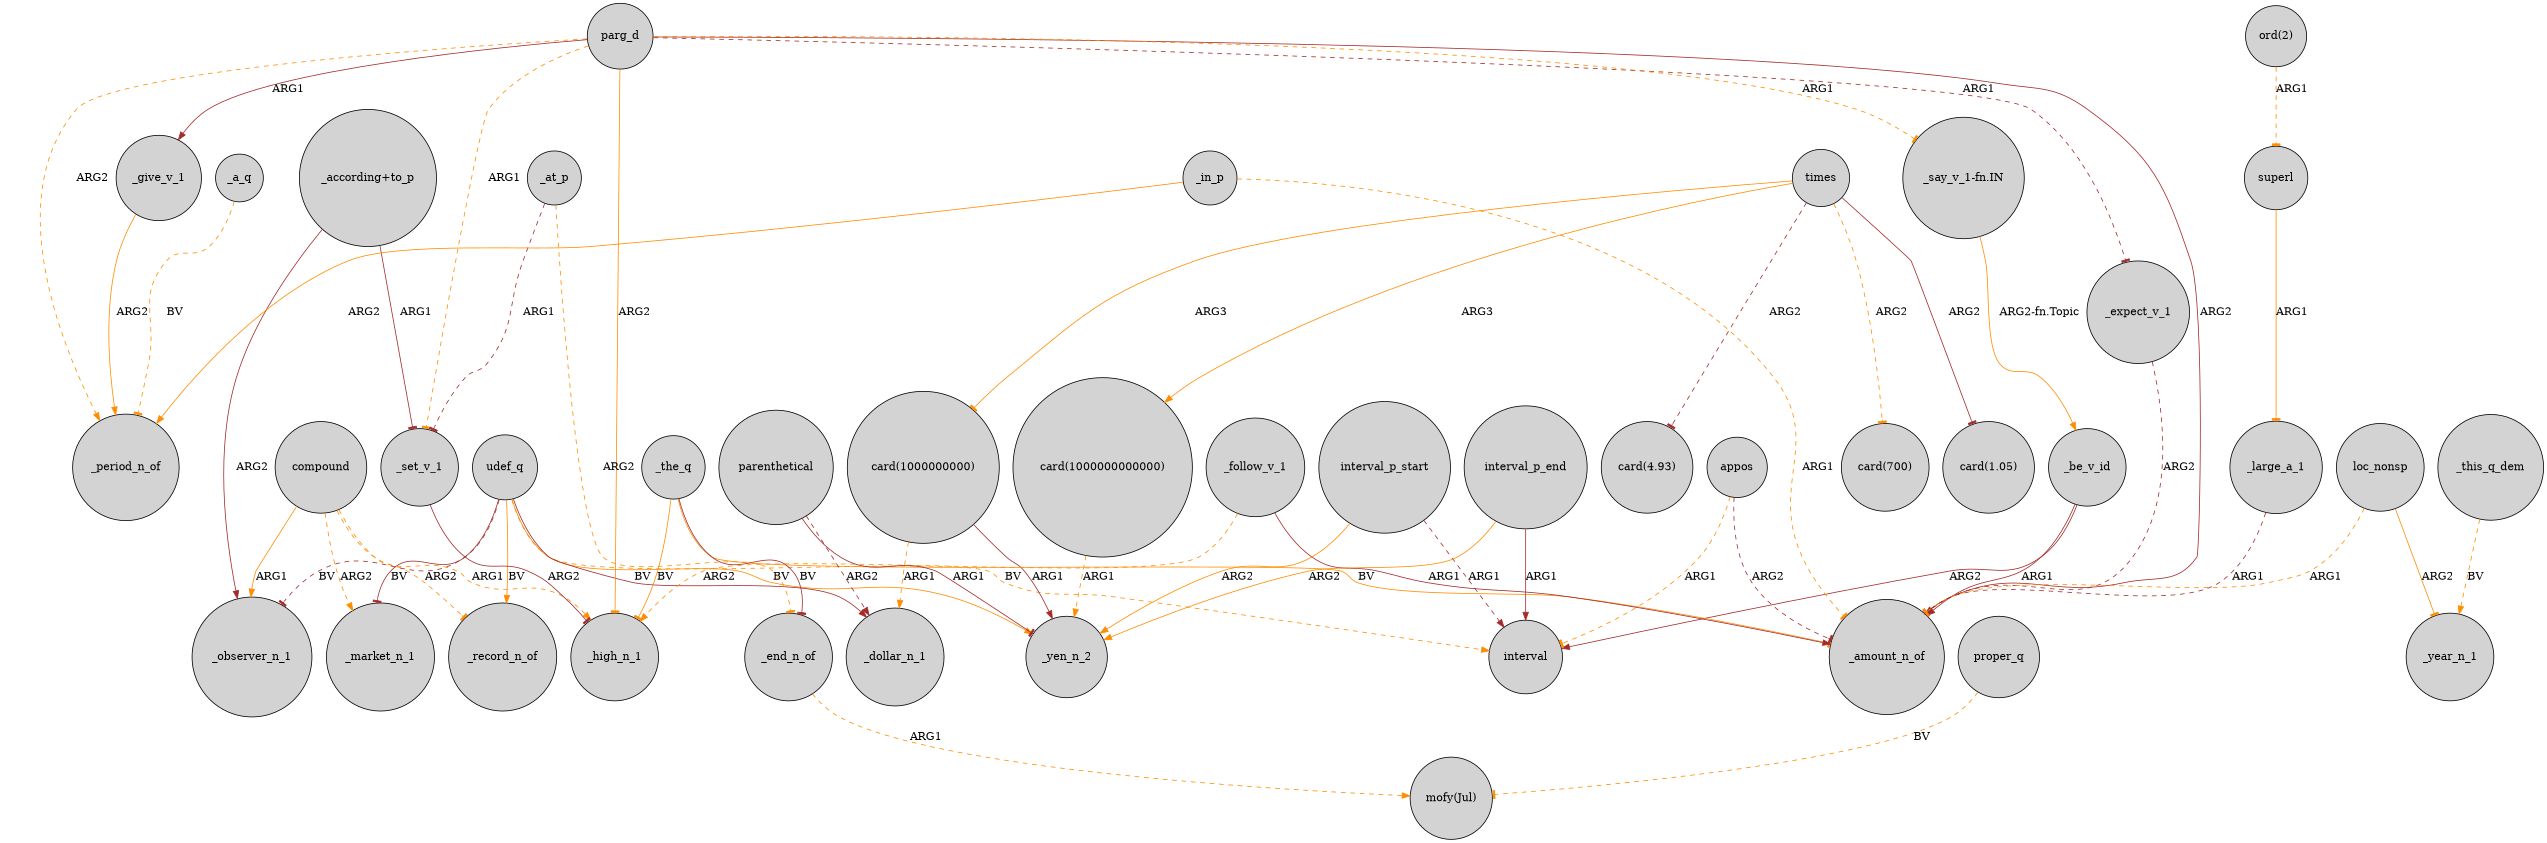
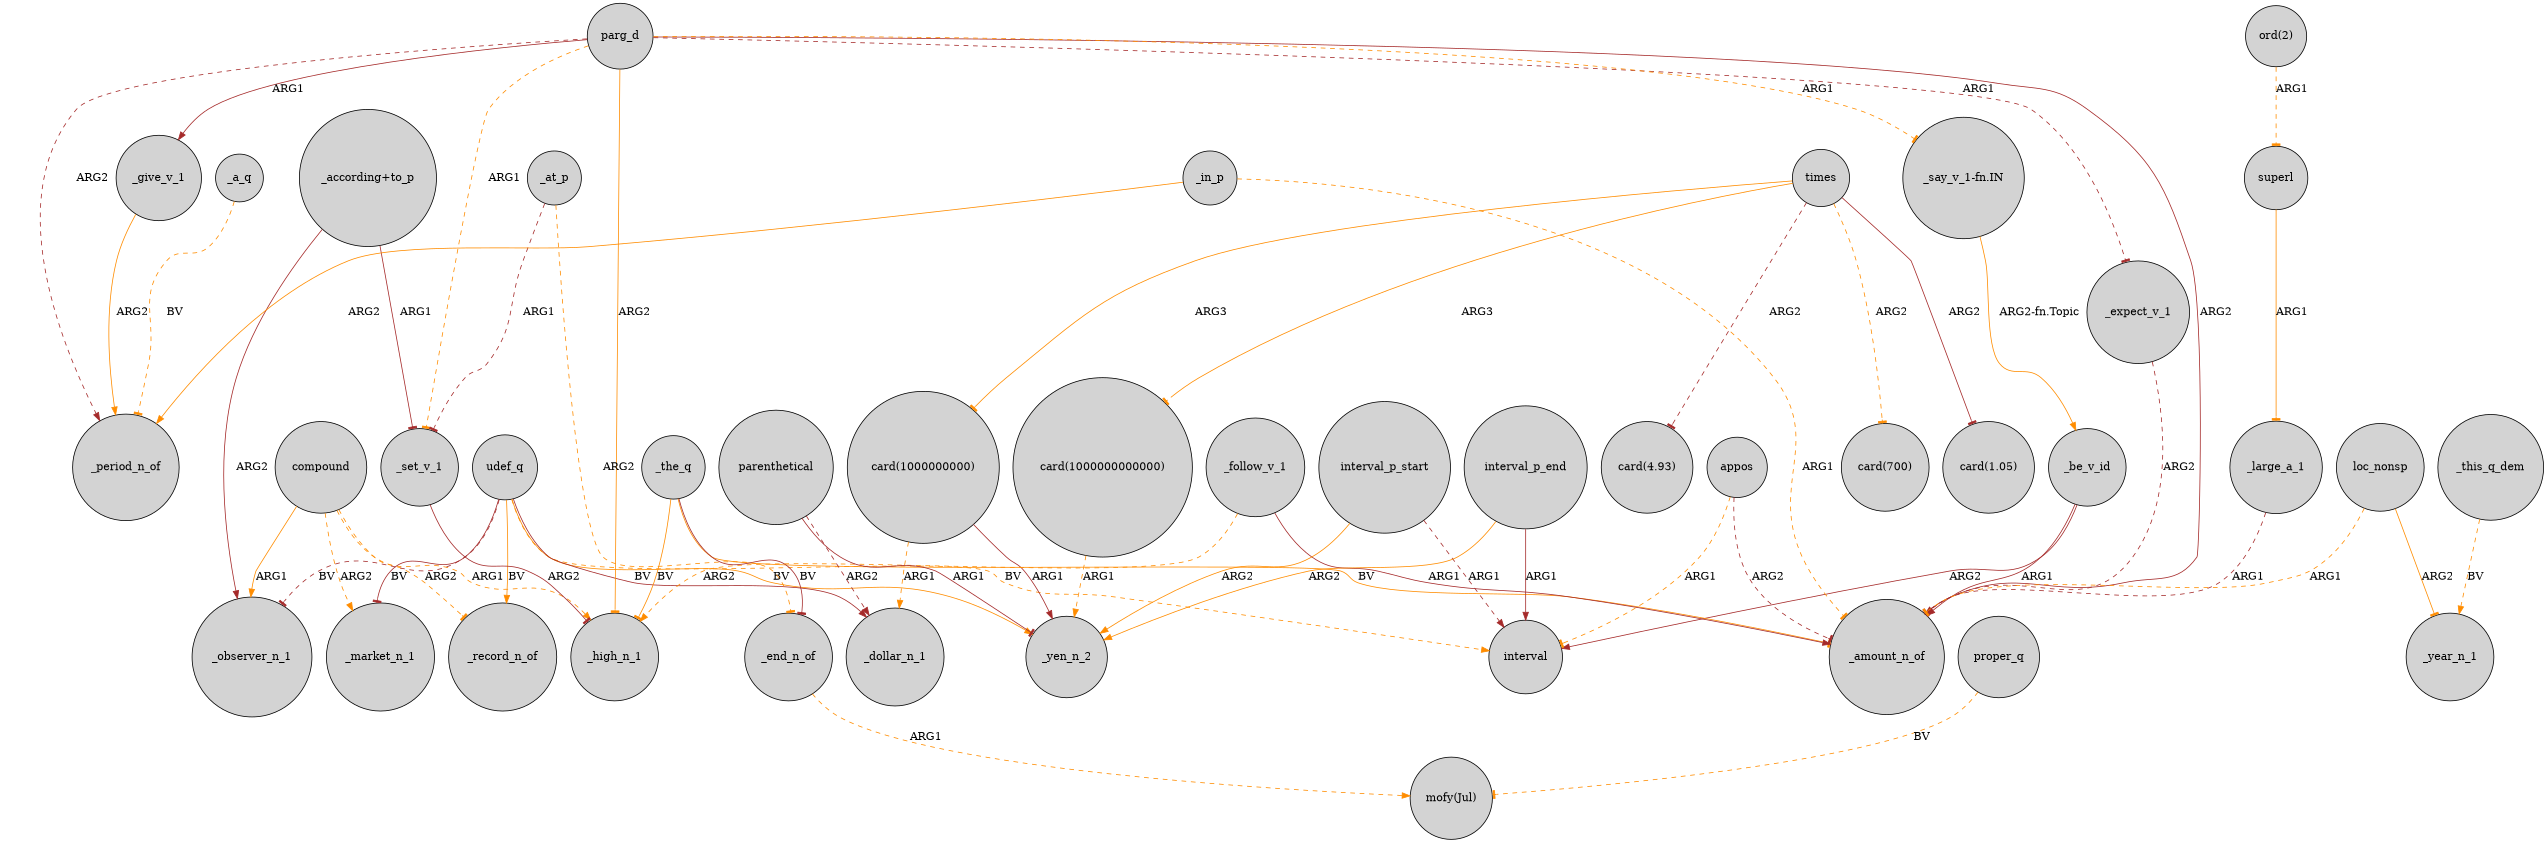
(169, 80) -> (169, 80)
(1472, 262) -> (1472, 262)
